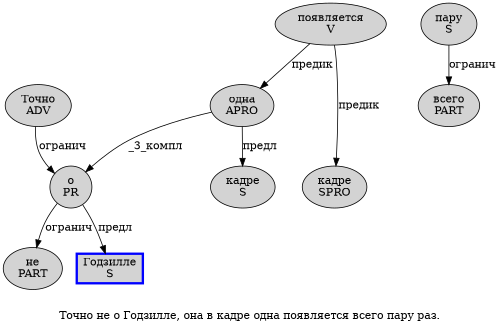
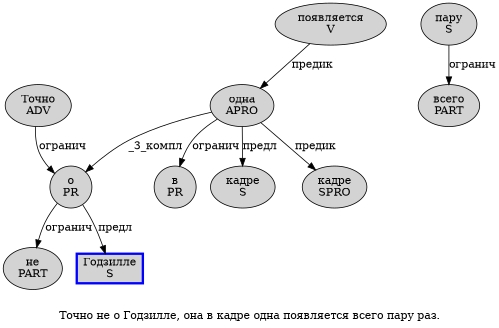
(338, 101) -> (285, 144)
none -> (175, 187)
